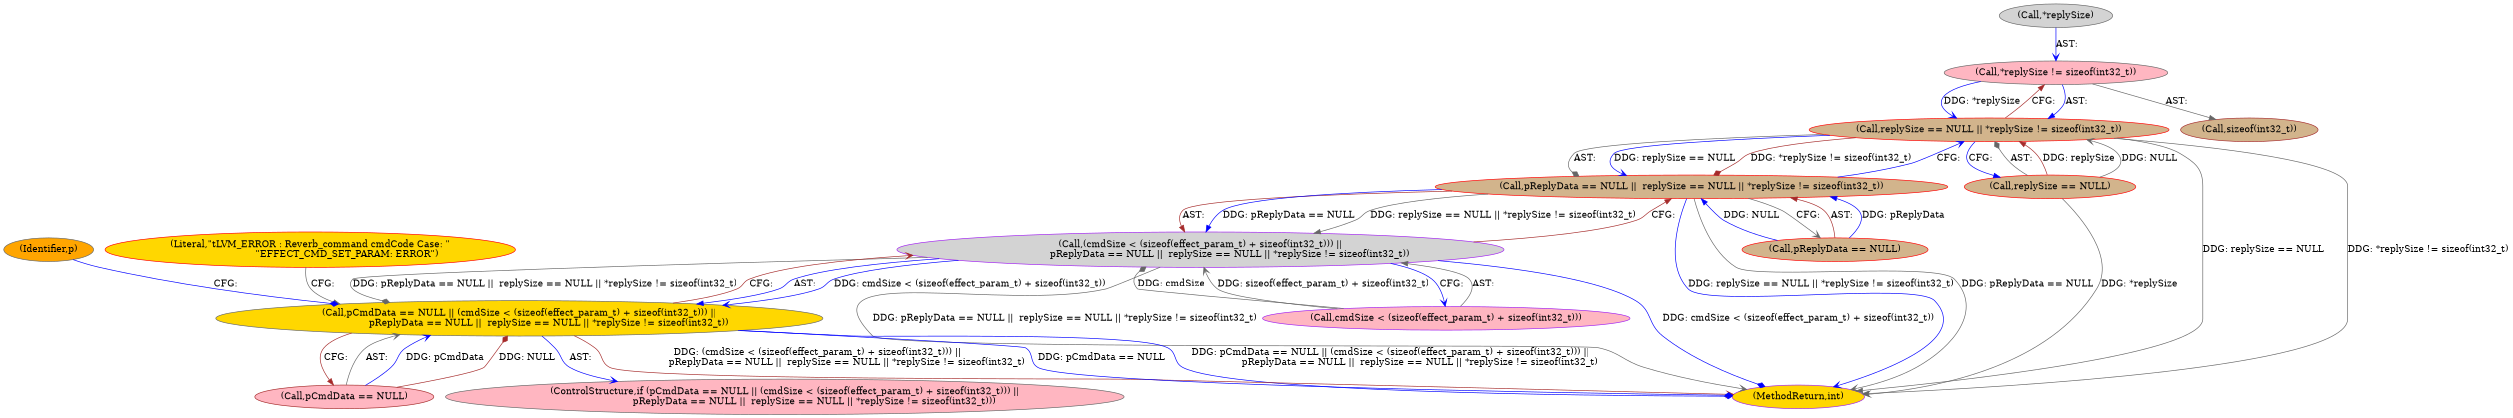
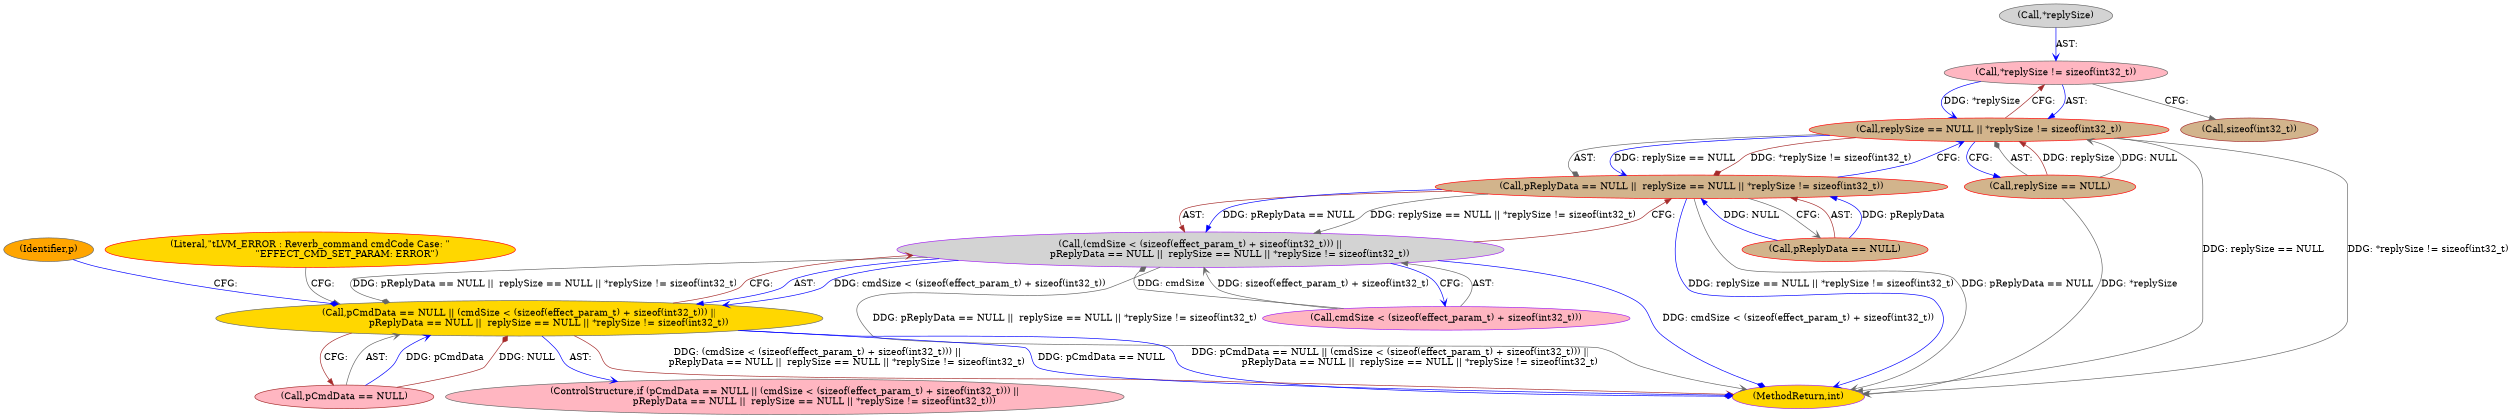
(2178, 101) -> (2178, 101)
